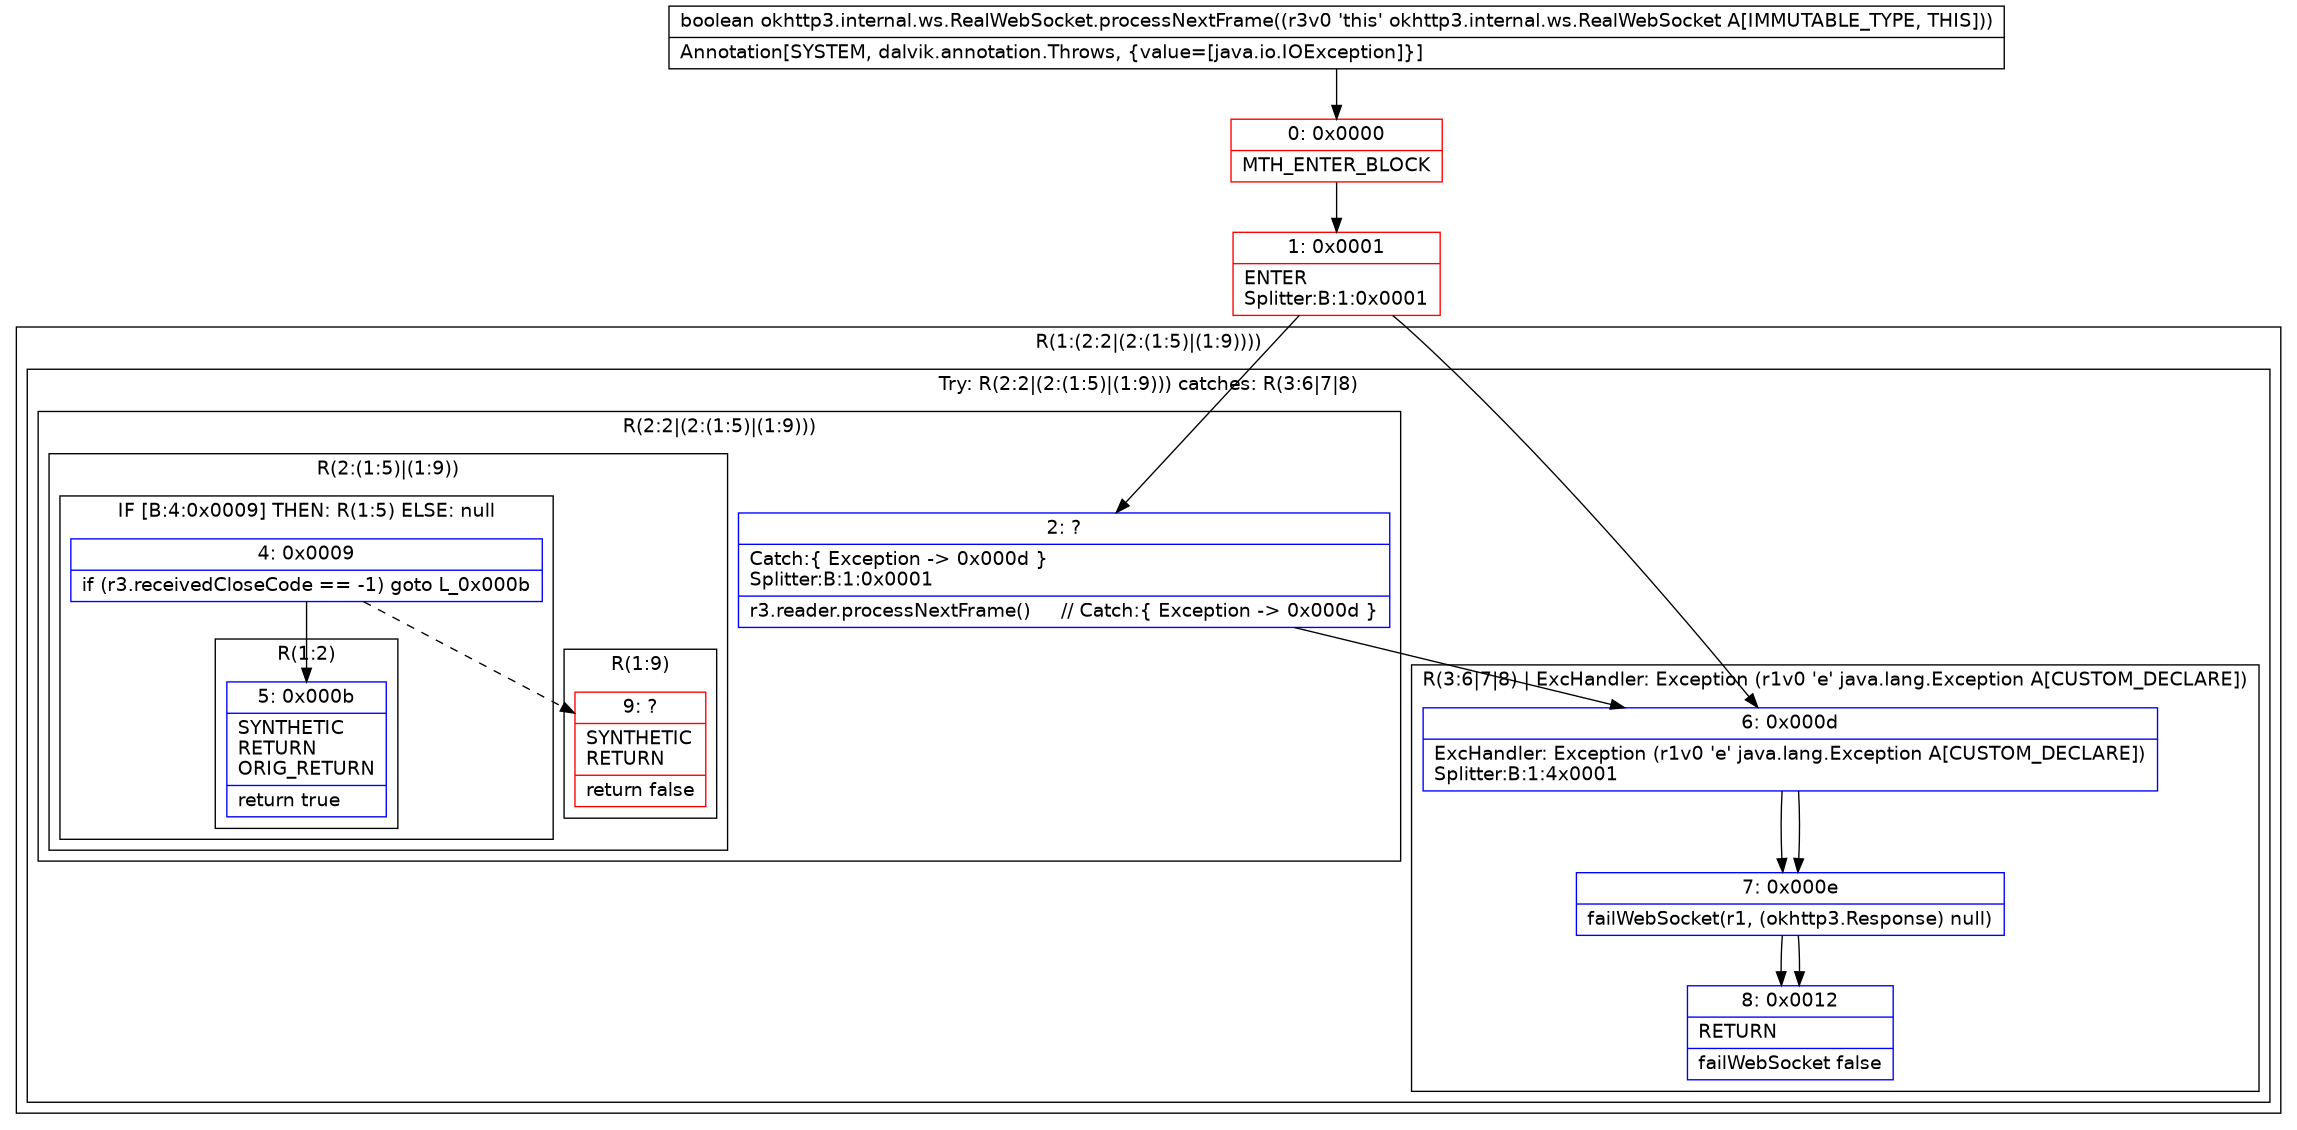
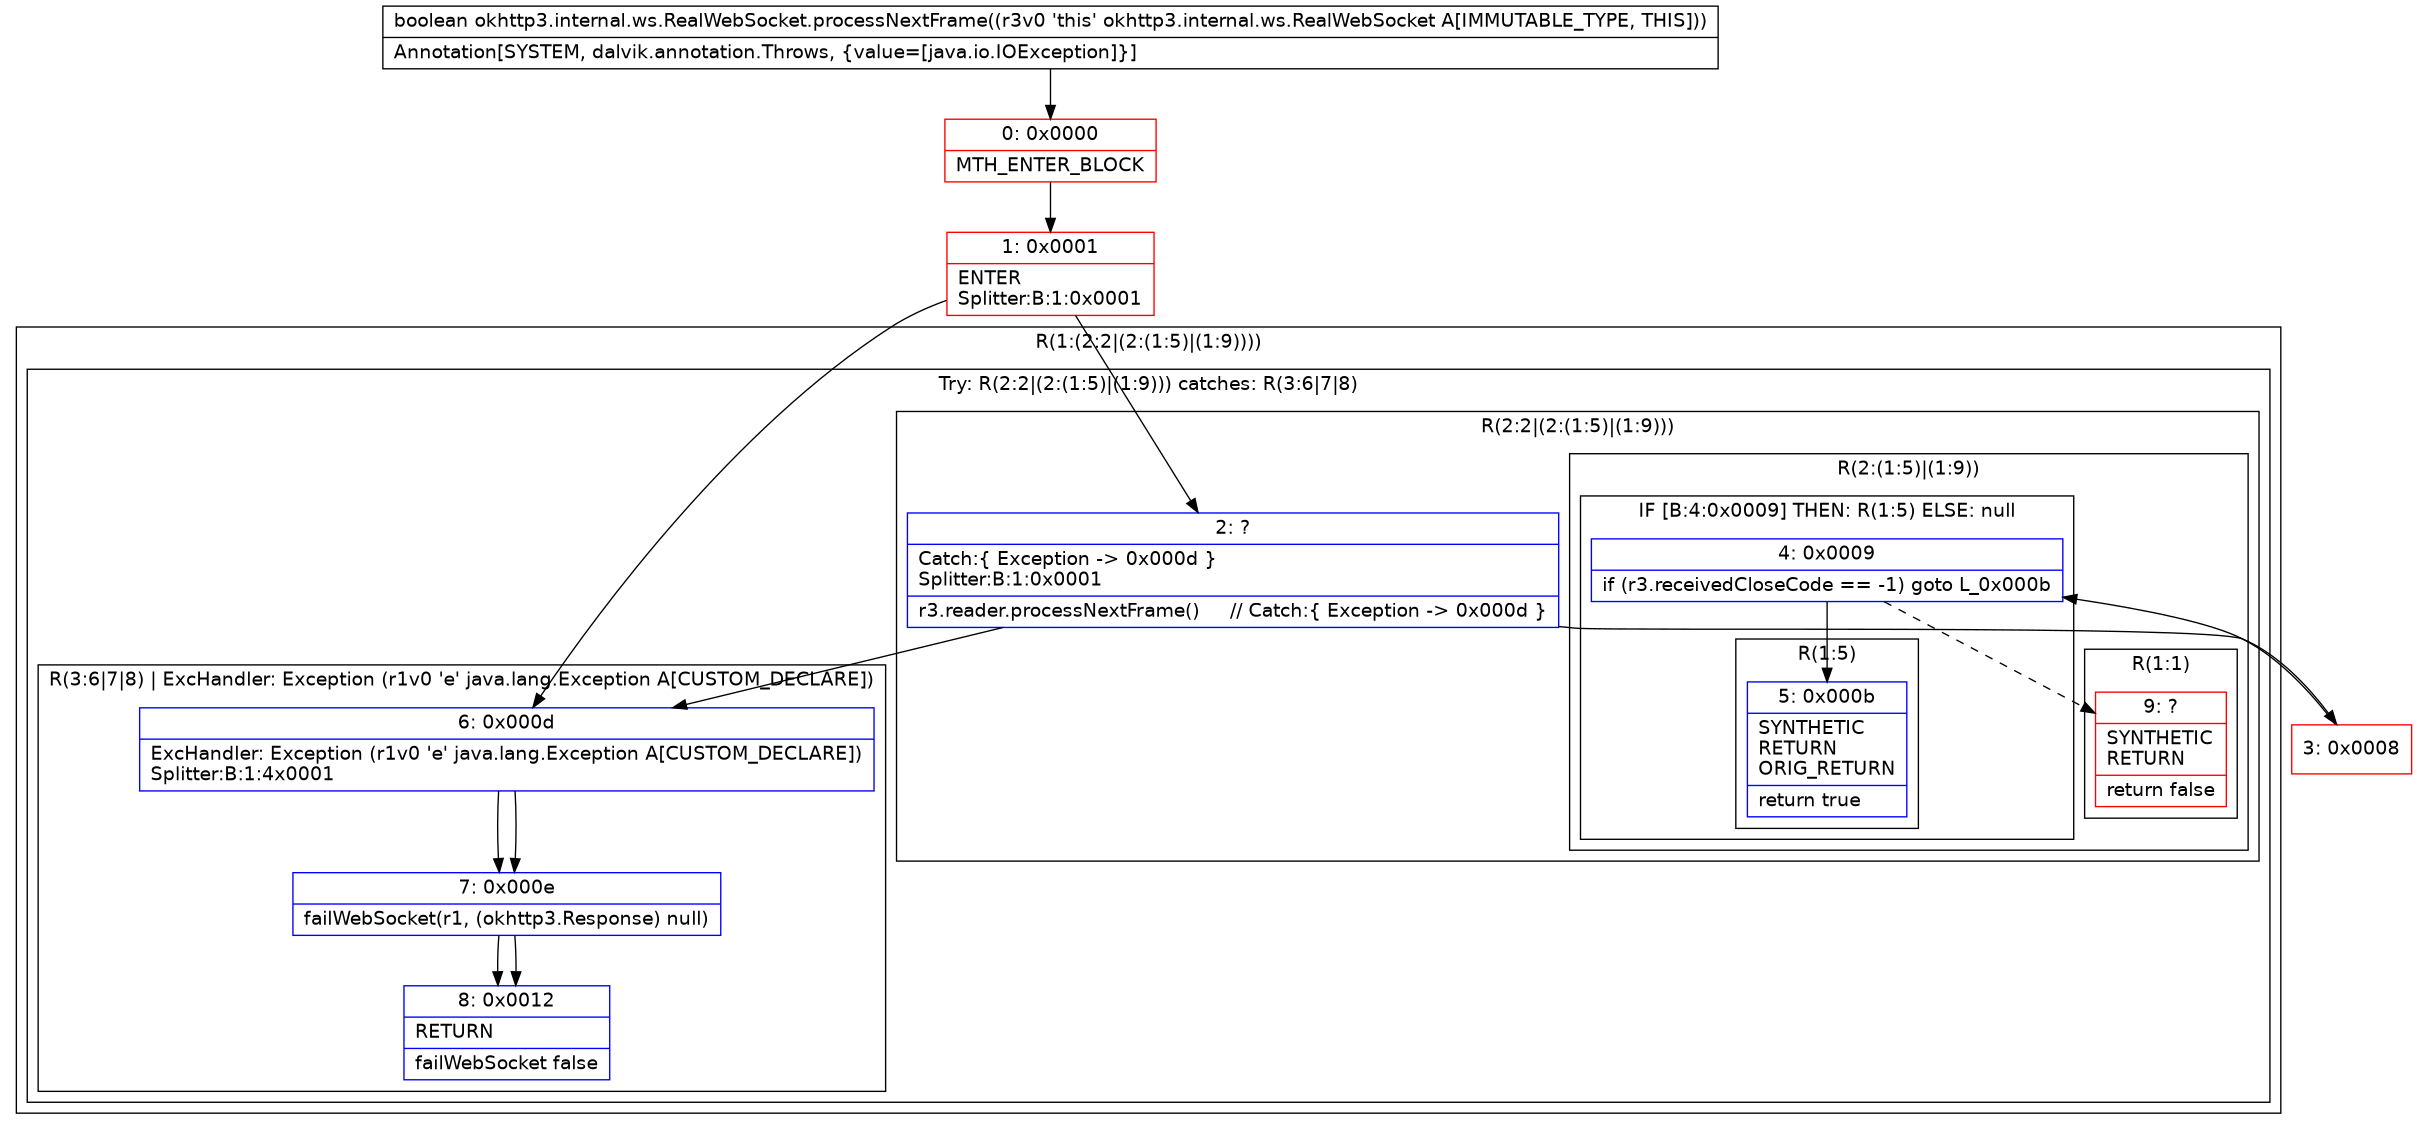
(307, 655) -> (1827, 655)
(640, 665) -> (2161, 665)
none -> (2352, 749)
